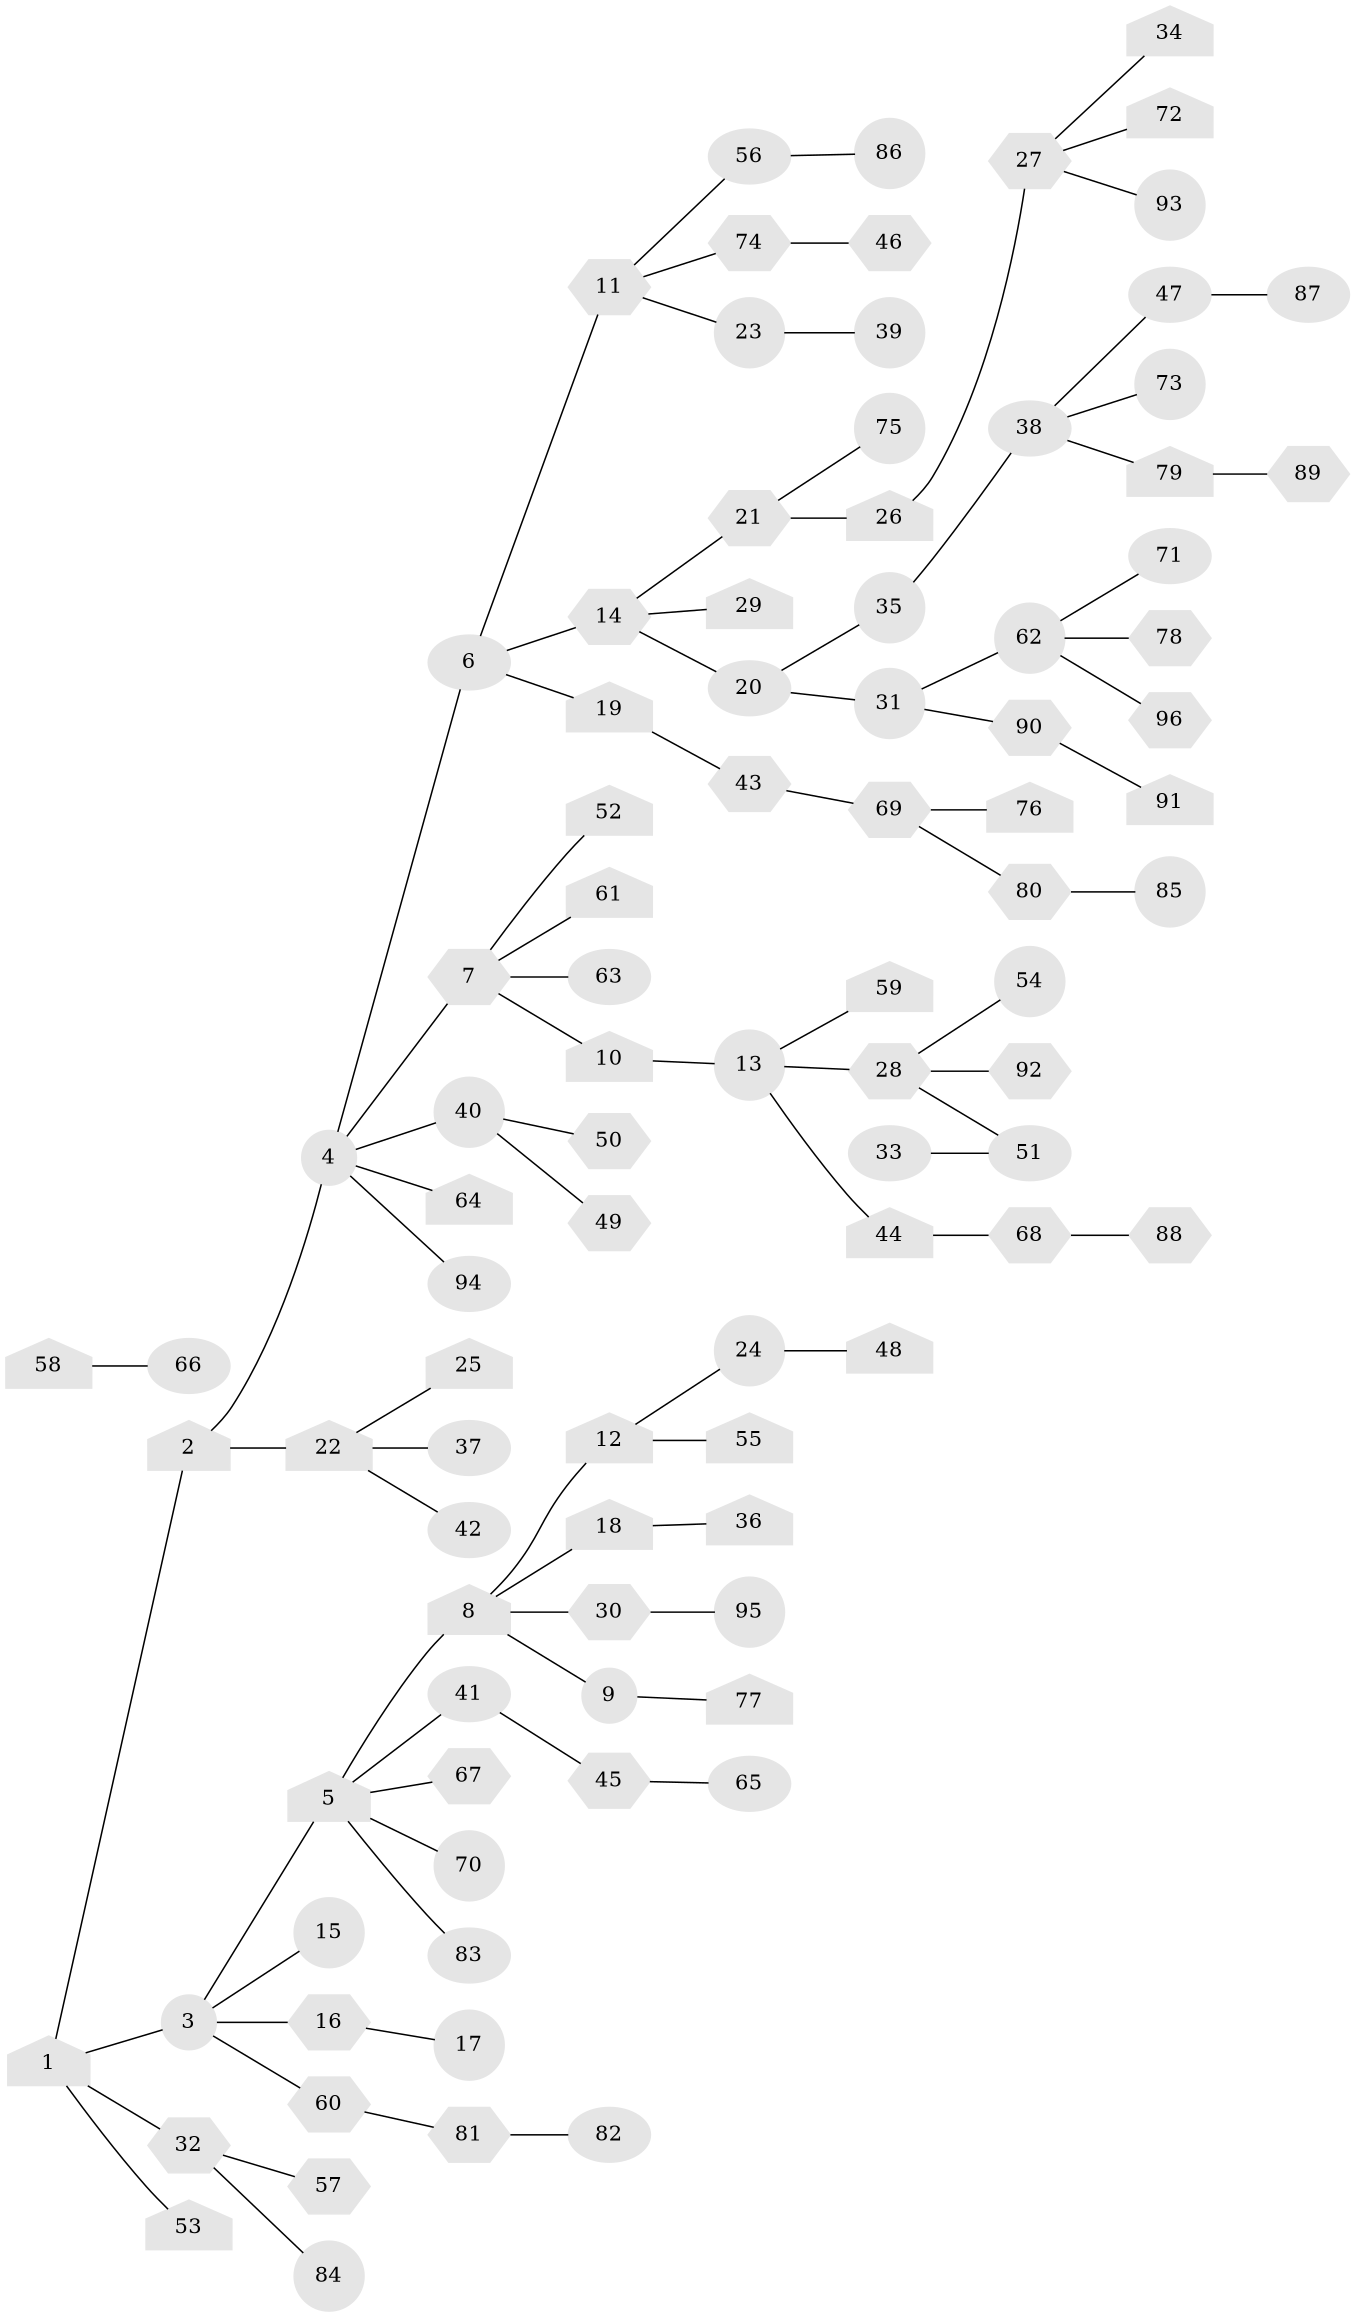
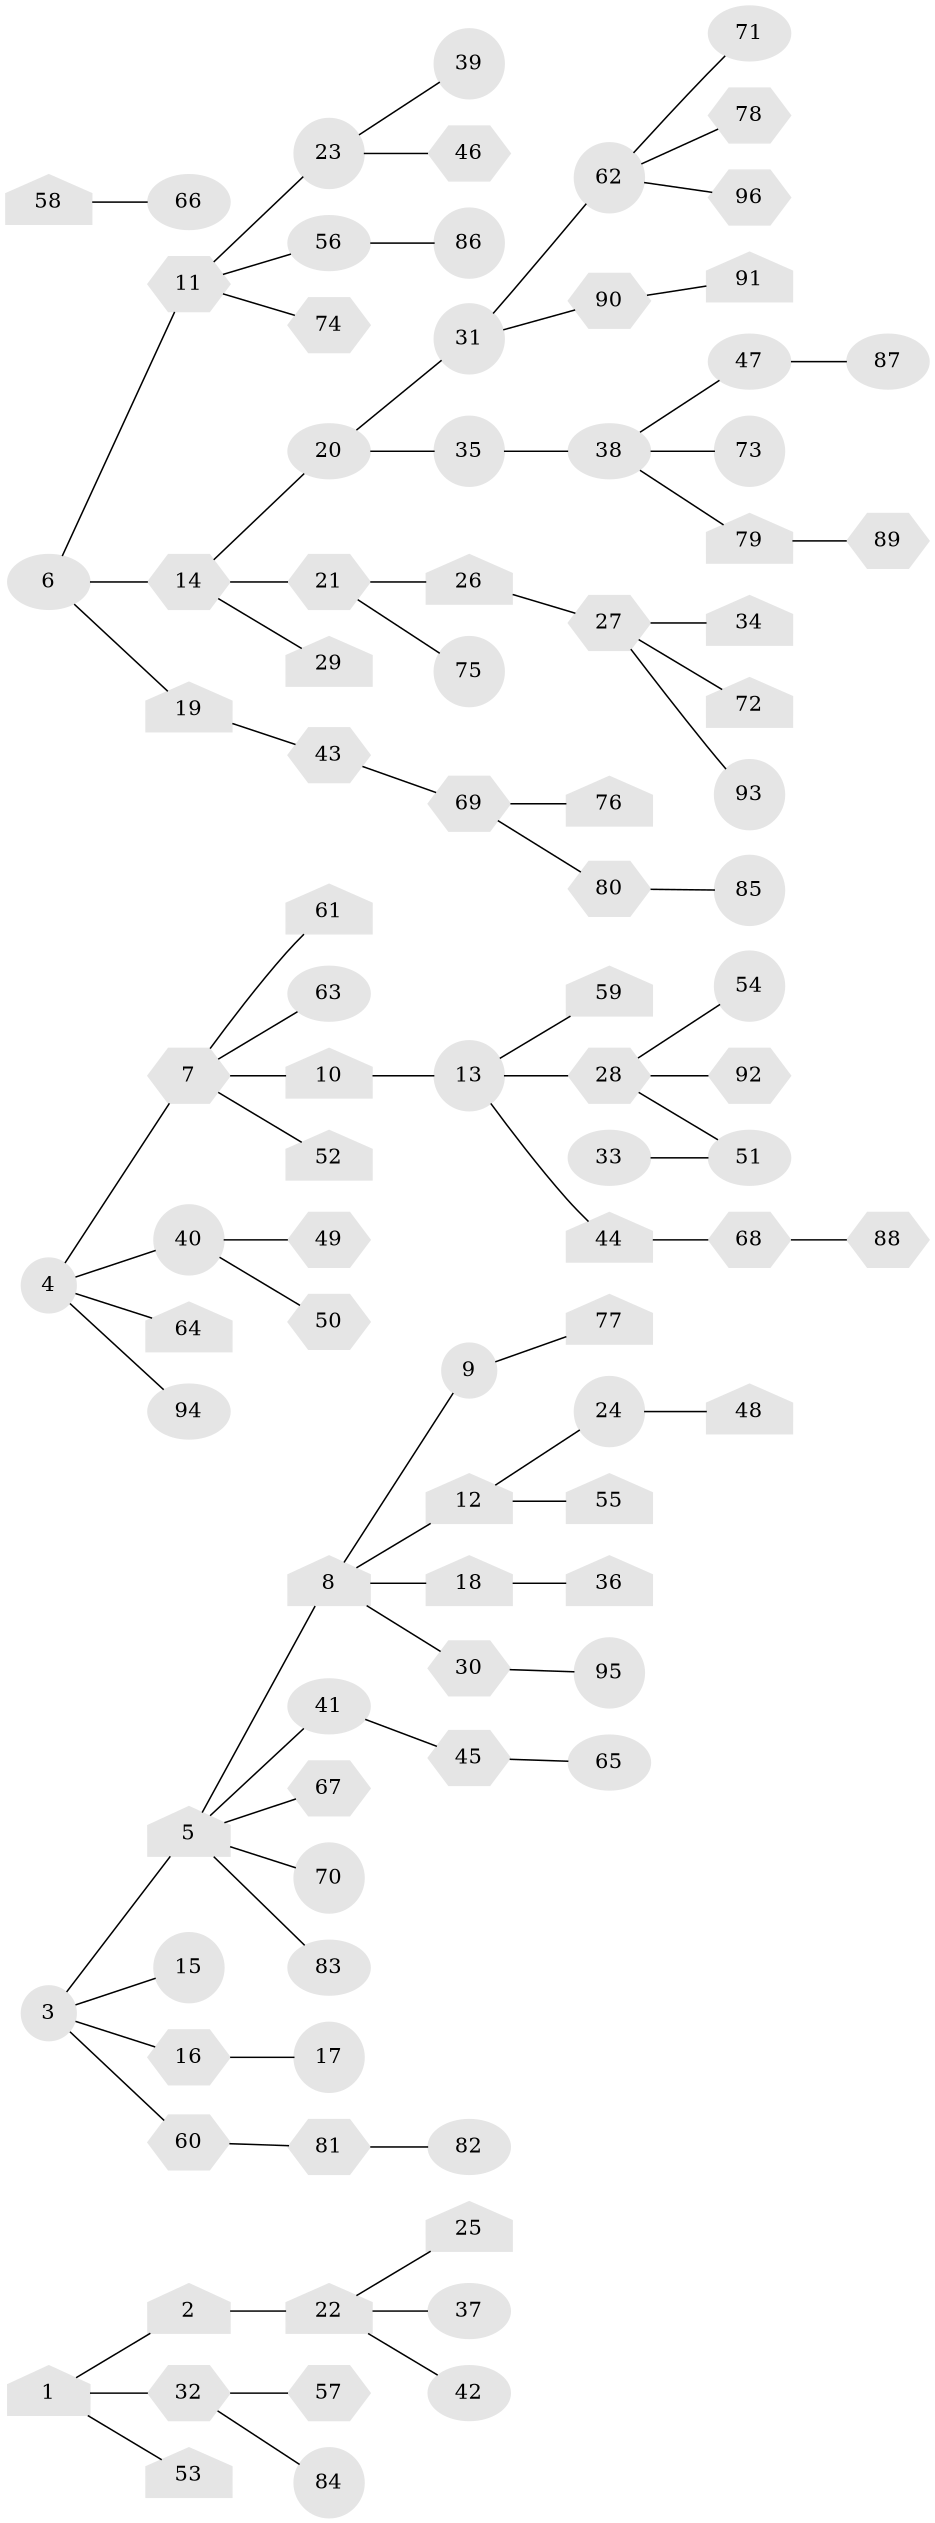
(820, 243) -> (396, 153)
(399, 911) -> none
(279, 1314) -> none
(124, 2041) -> none
